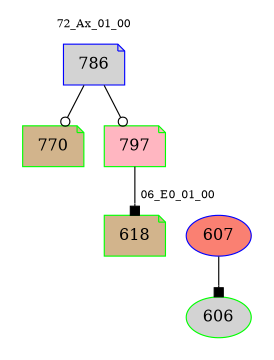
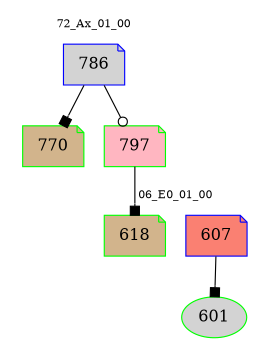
(76, 101) -> (76, 100)
(219, 236) -> (216, 236)
(219, 317) -> (214, 317)
